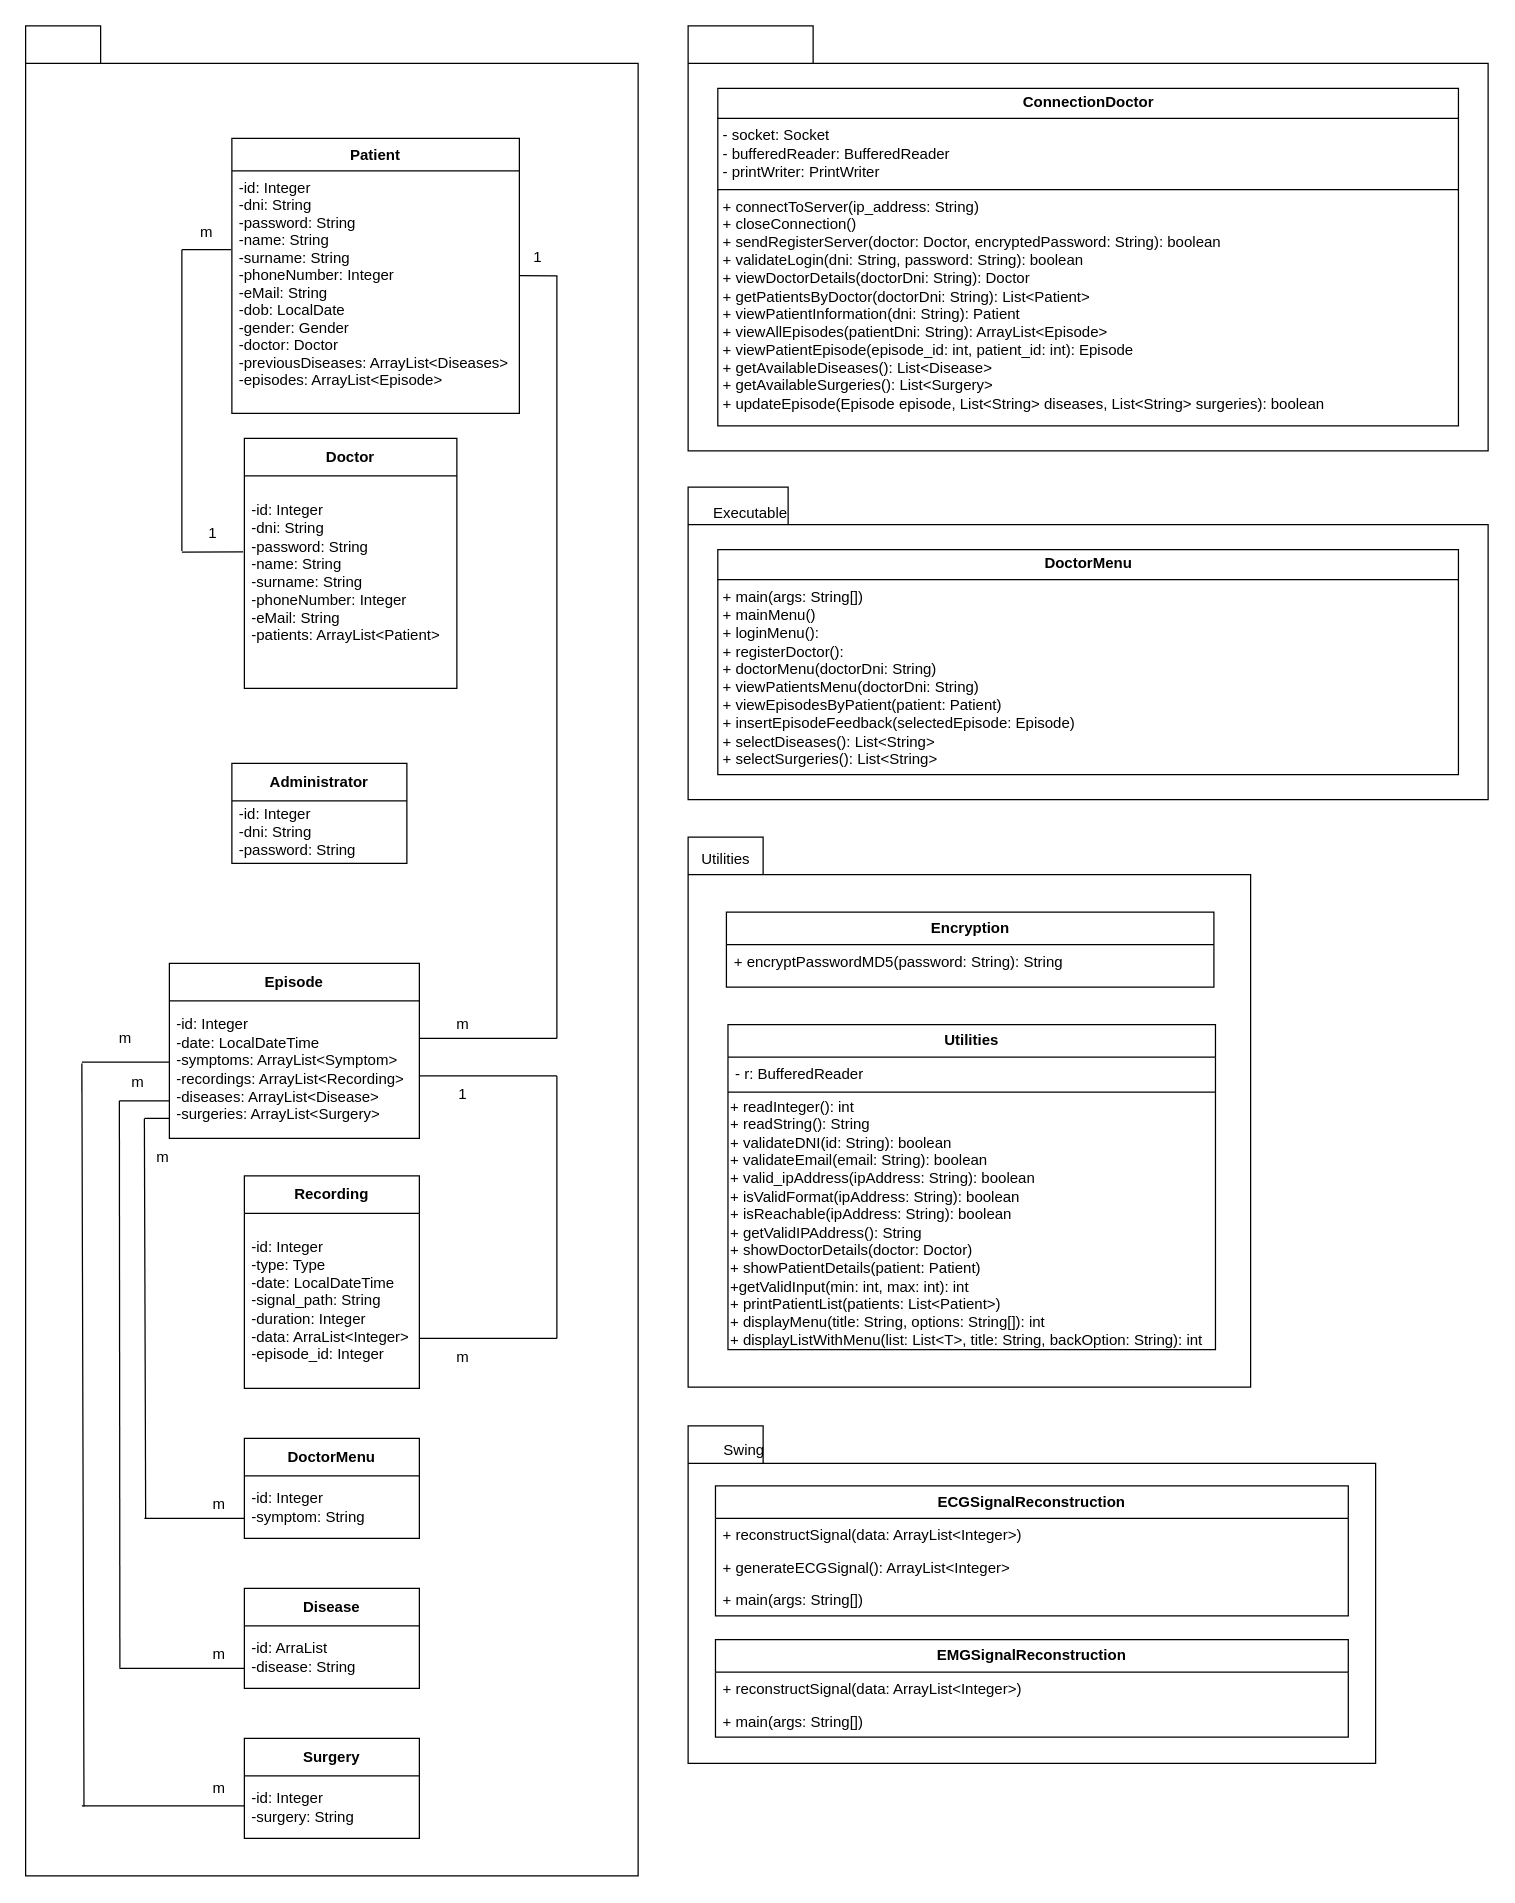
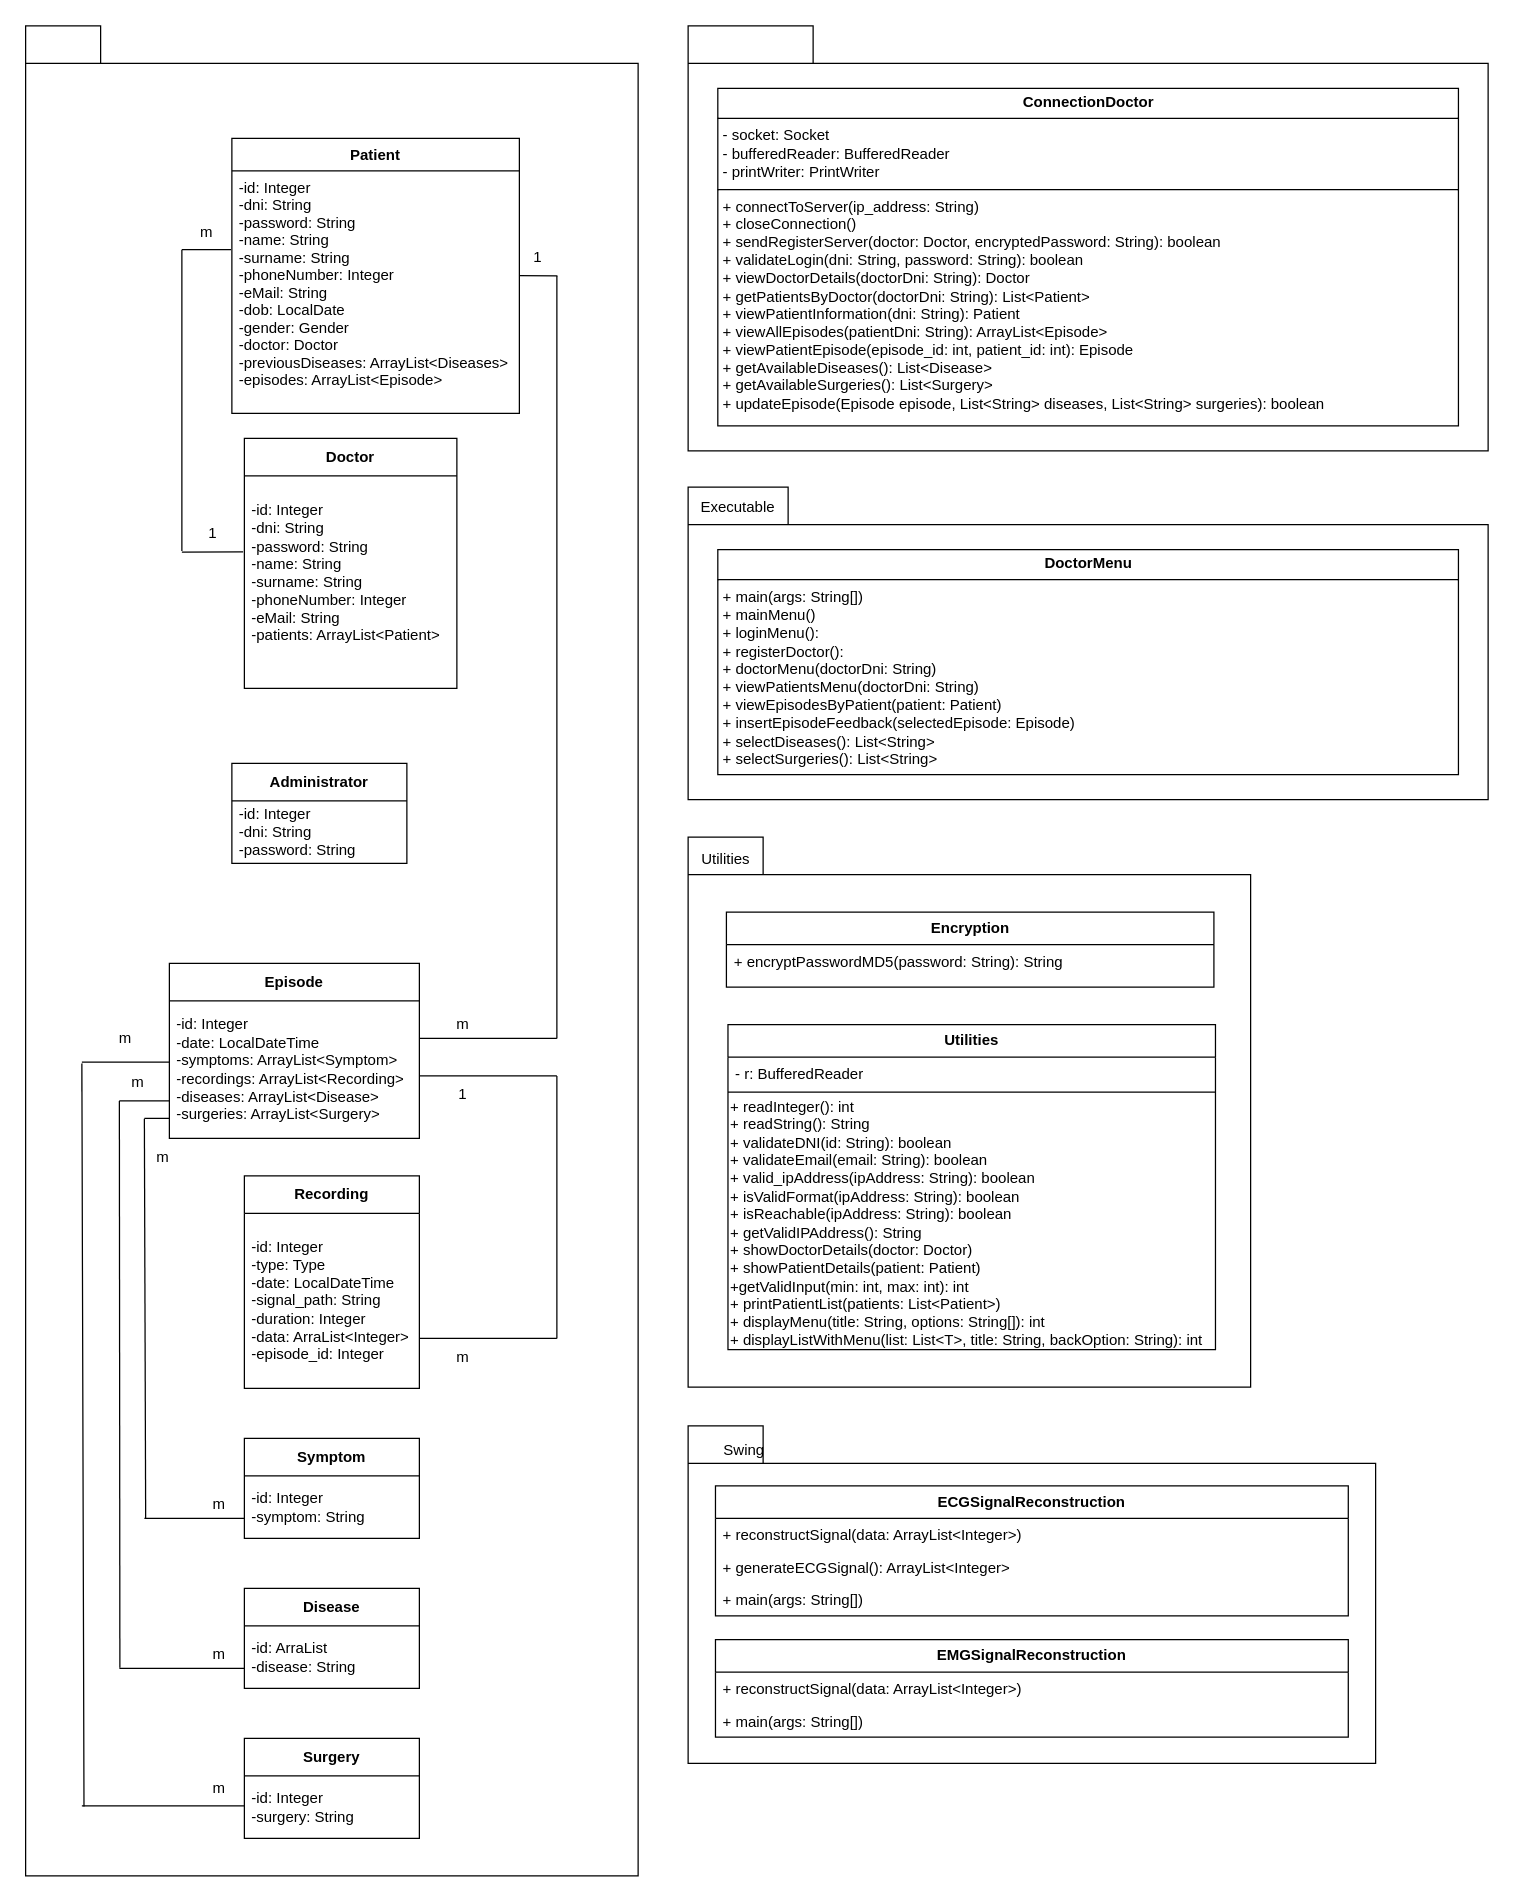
(751, 513) -> (738, 507)
(332, 1457) -> (332, 1457)
